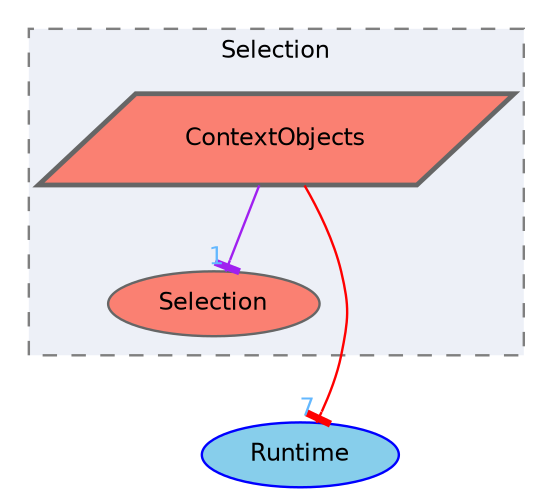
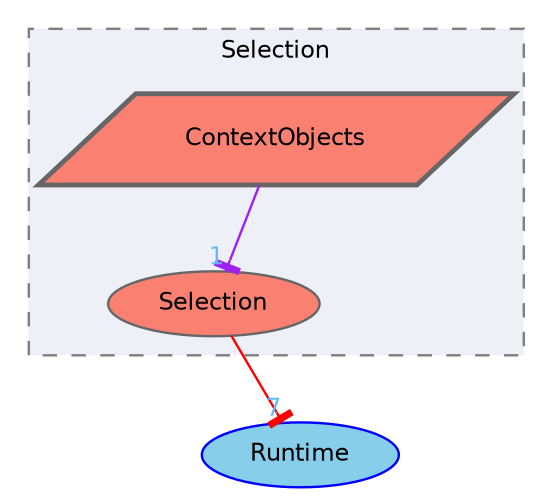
(346, 296) -> (254, 374)
